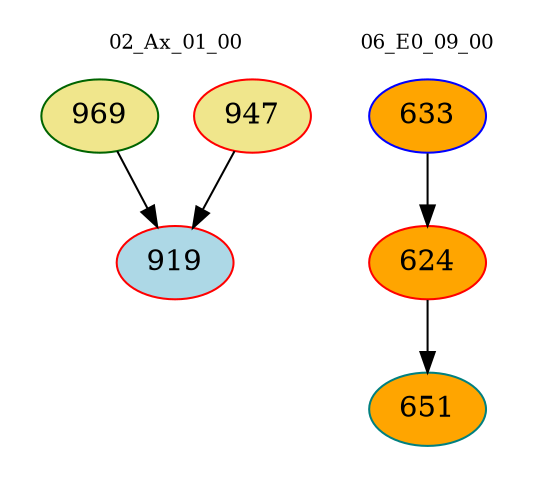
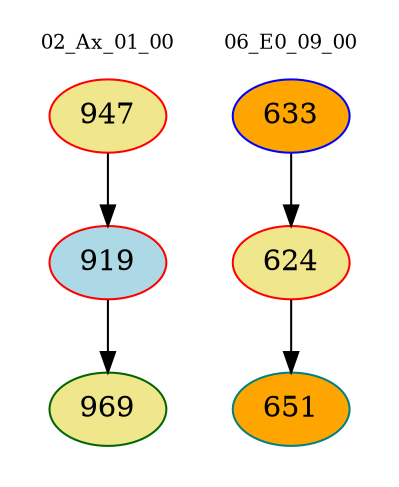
(132, 180) -> (108, 326)
(428, 263) -> (291, 263)
